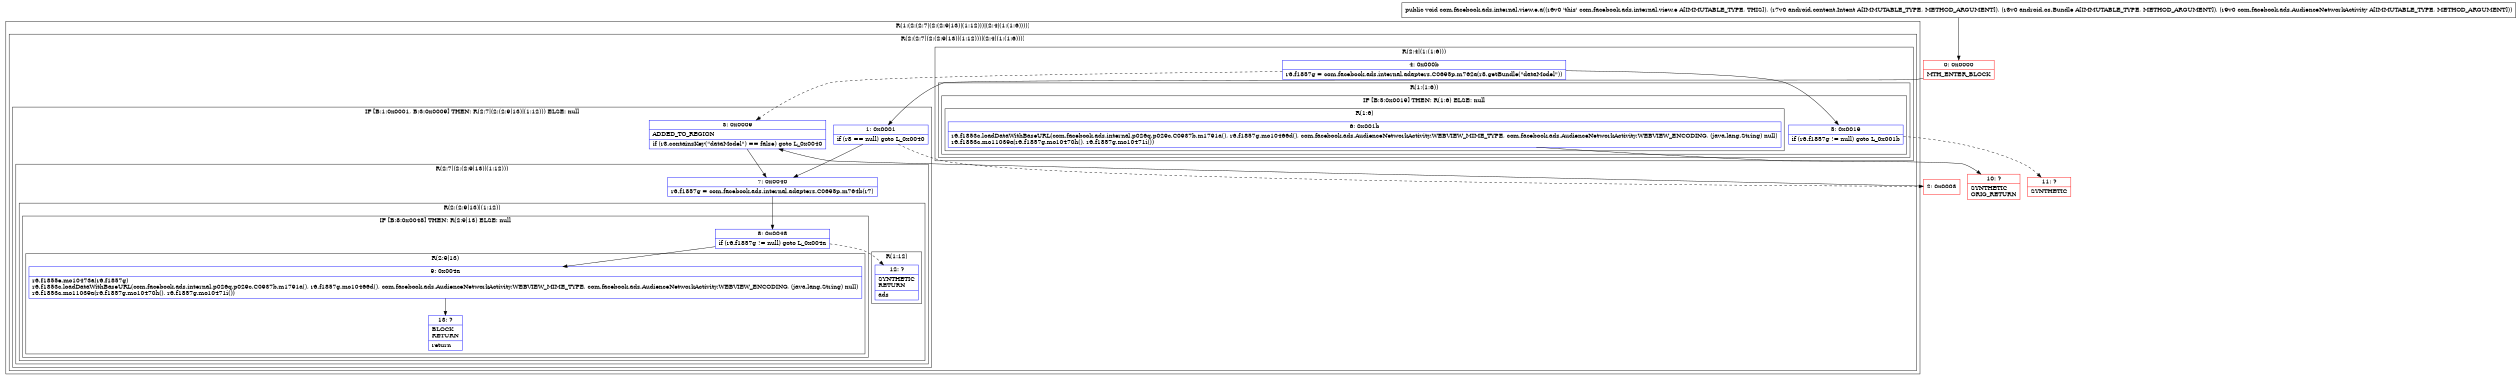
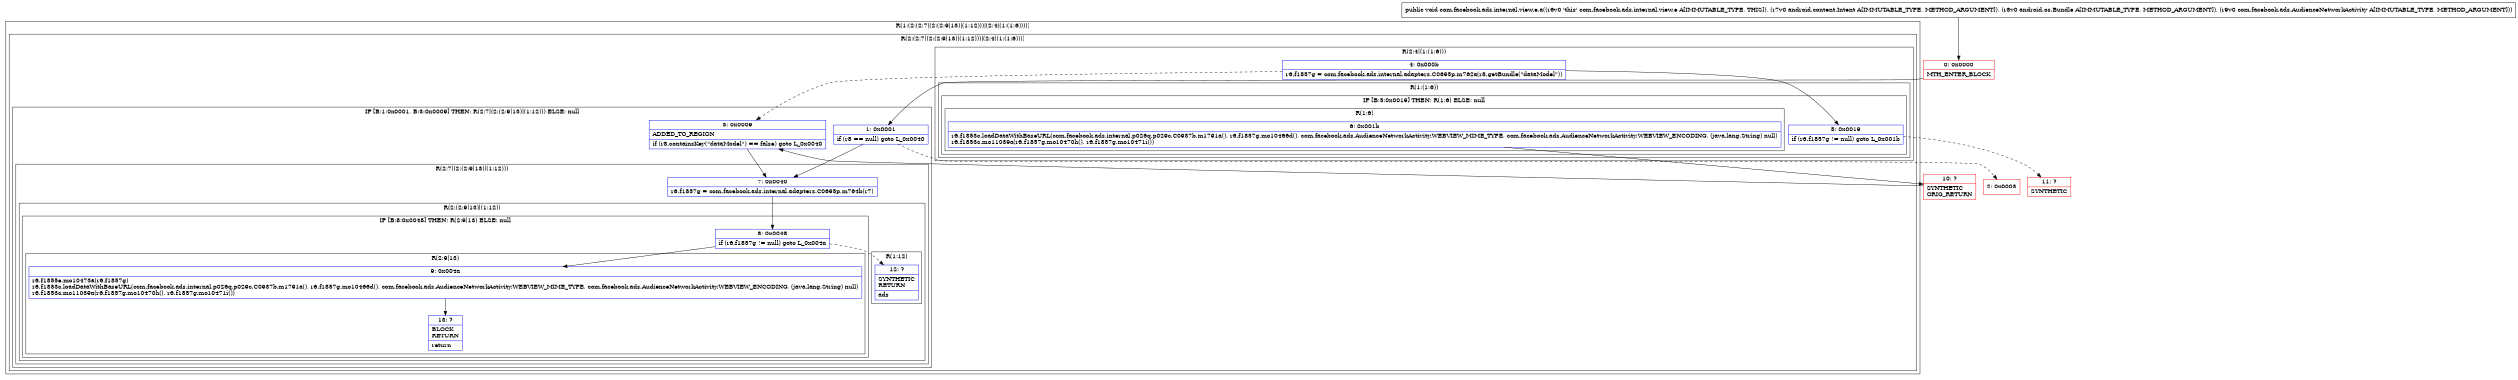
(1352, 174) -> (1352, 174)
